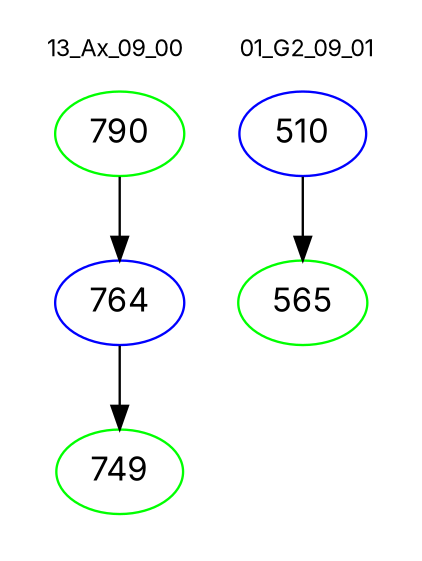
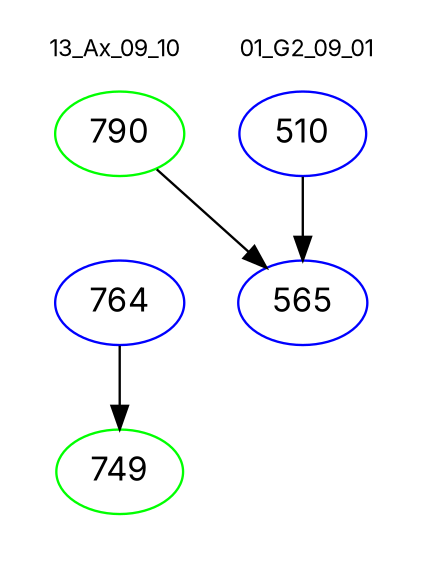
(115, 50) -> (115, 50)
(120, 207) -> (187, 196)
(303, 303) -> (303, 303)
